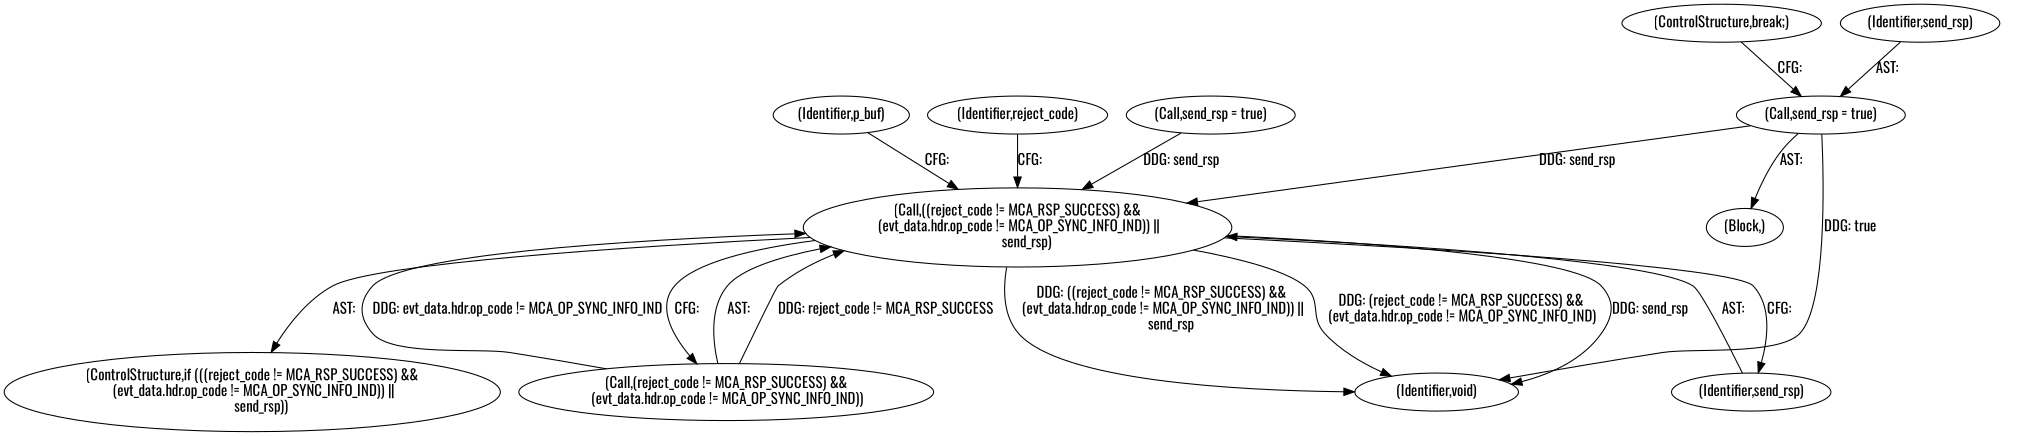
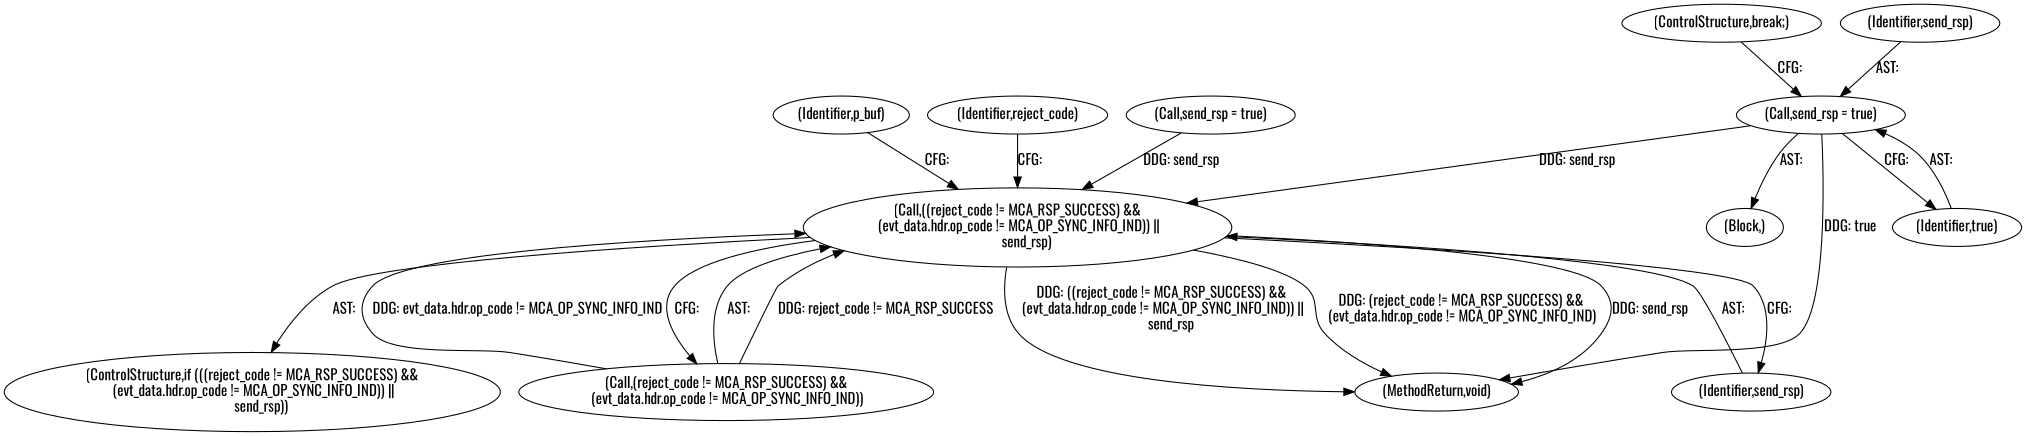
none -> (1957, 227)
(1437, 392) -> (1437, 392)
